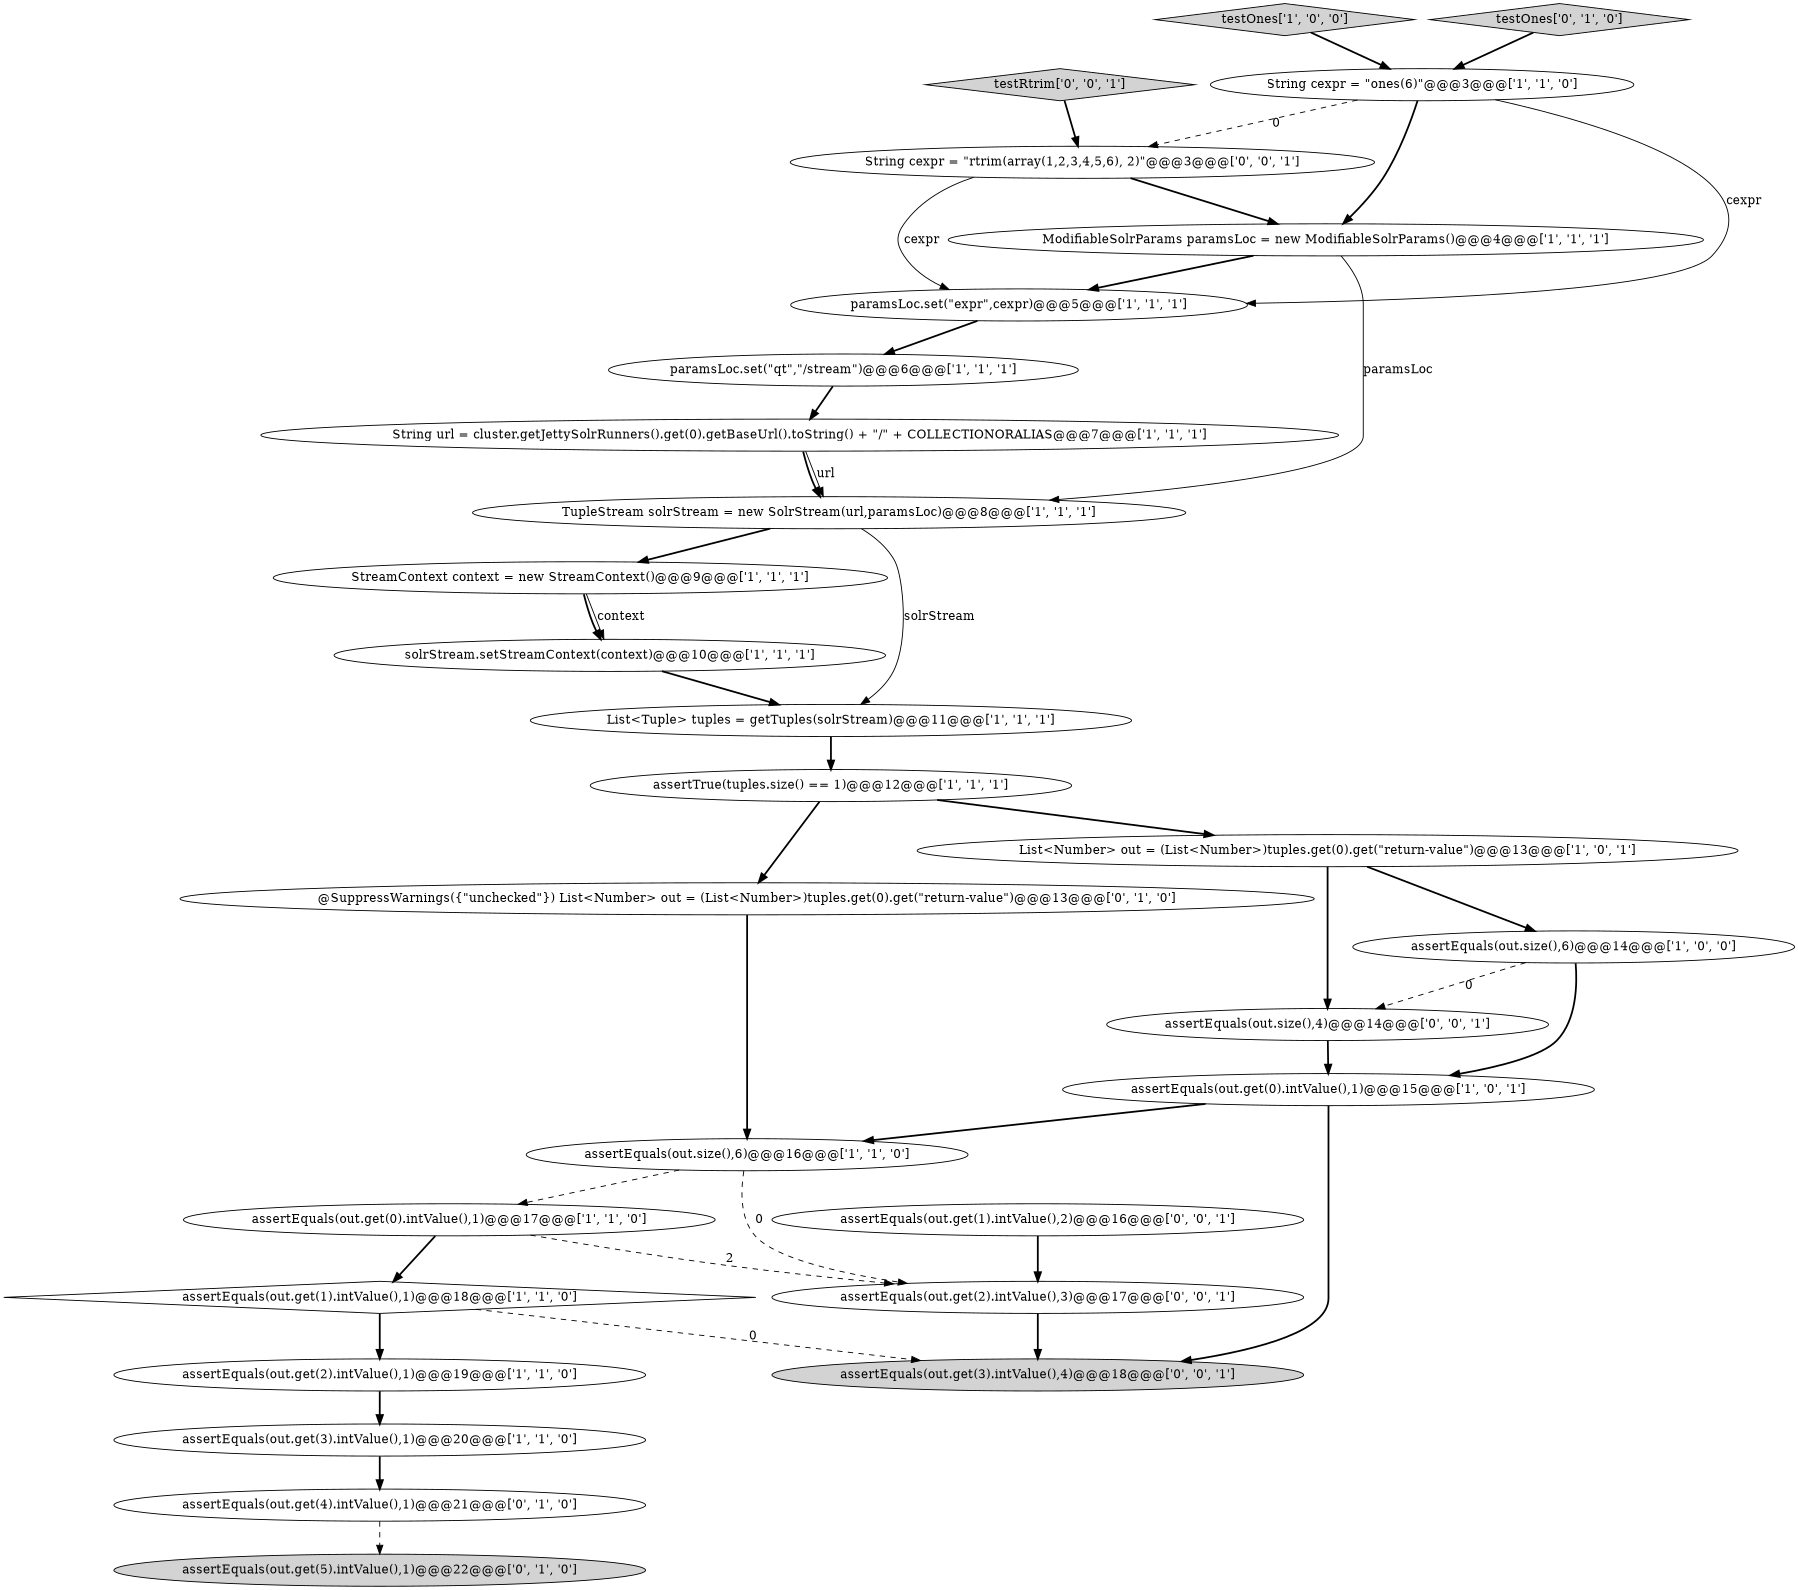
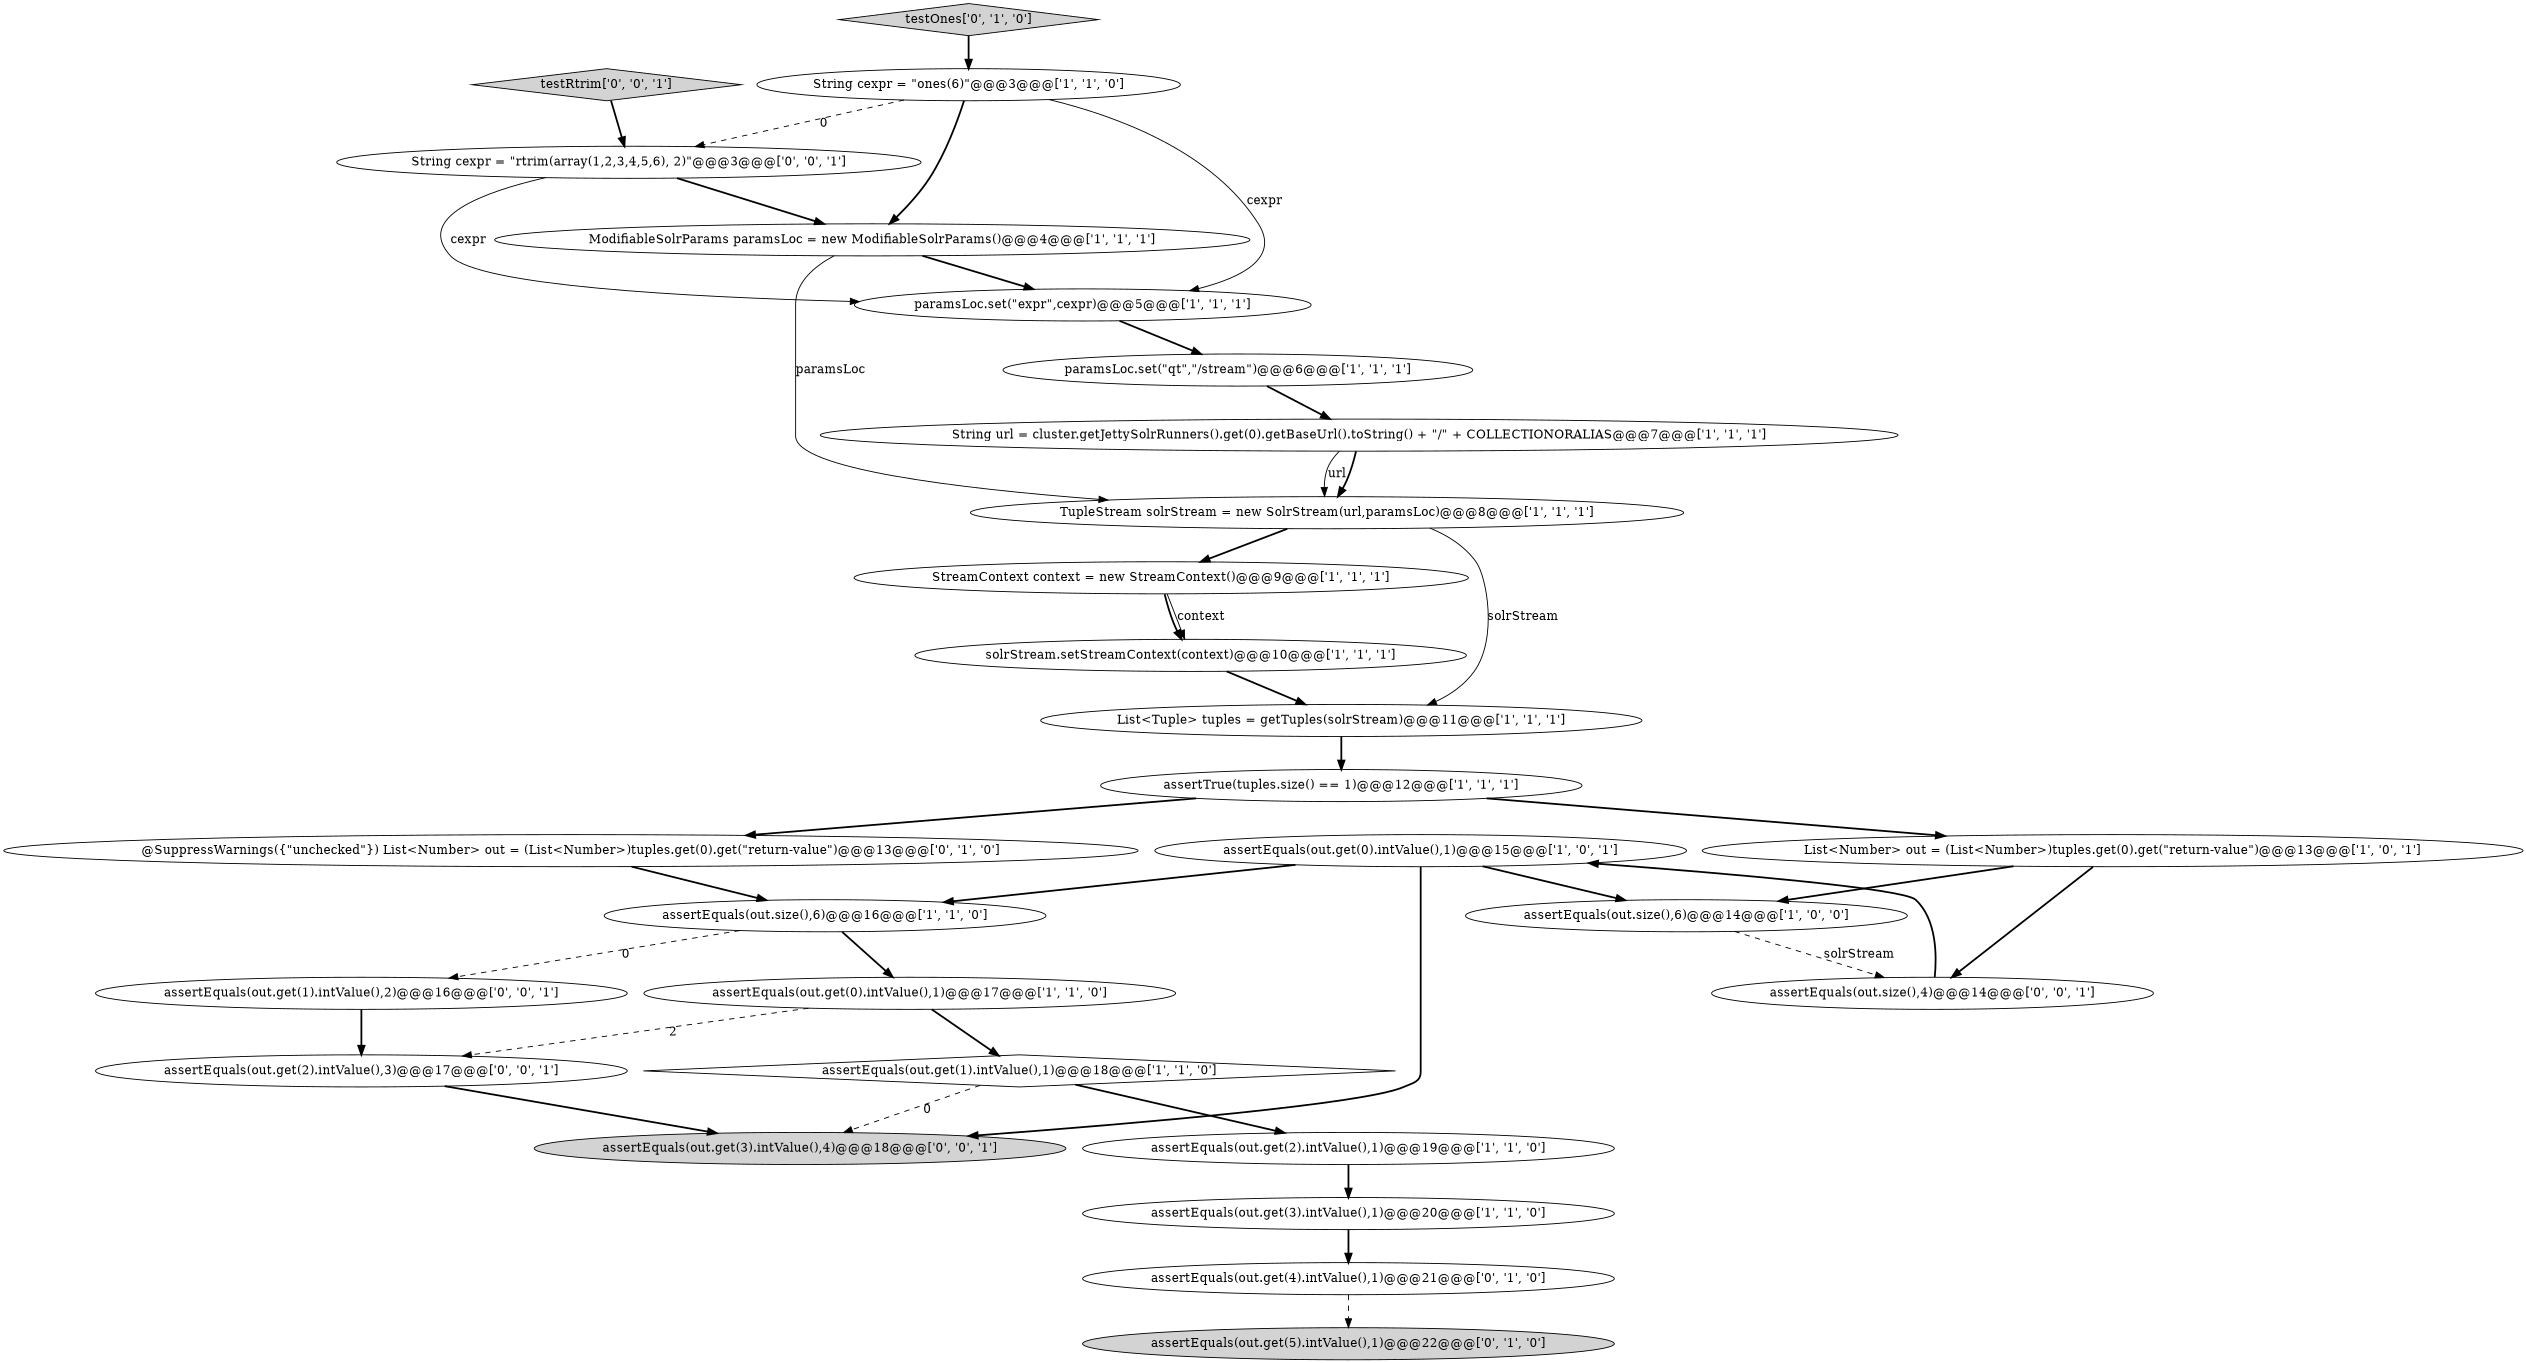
(1285, 20) -> none
(1469, 986) -> (1859, 955)
(1548, 1047) -> (1550, 882)
(603, 1186) -> (864, 951)
(791, 1257) -> (599, 954)
